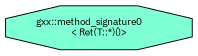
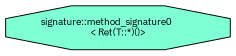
(99, 28) -> (118, 28)
